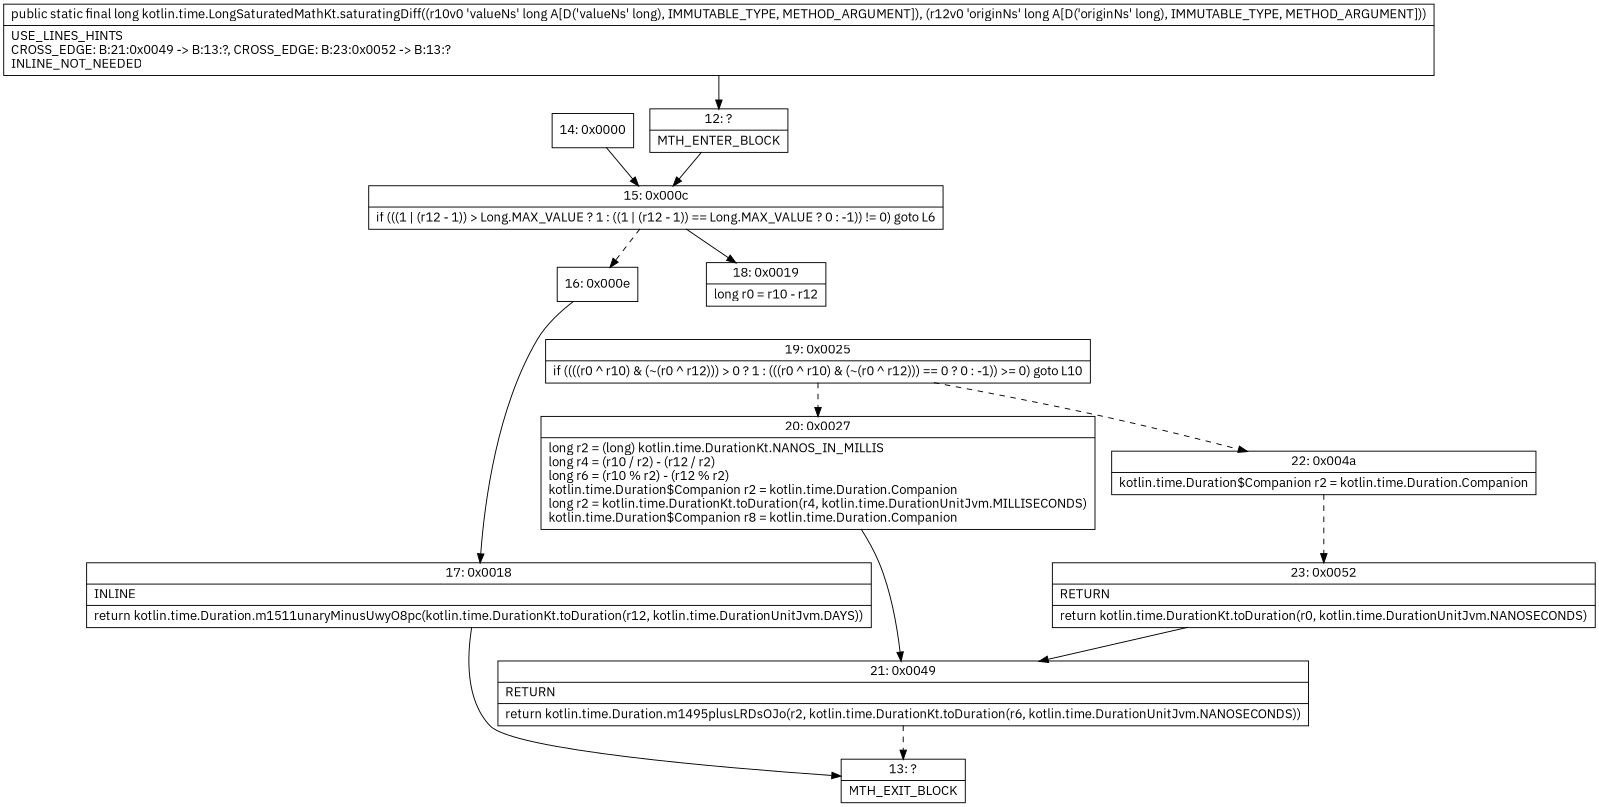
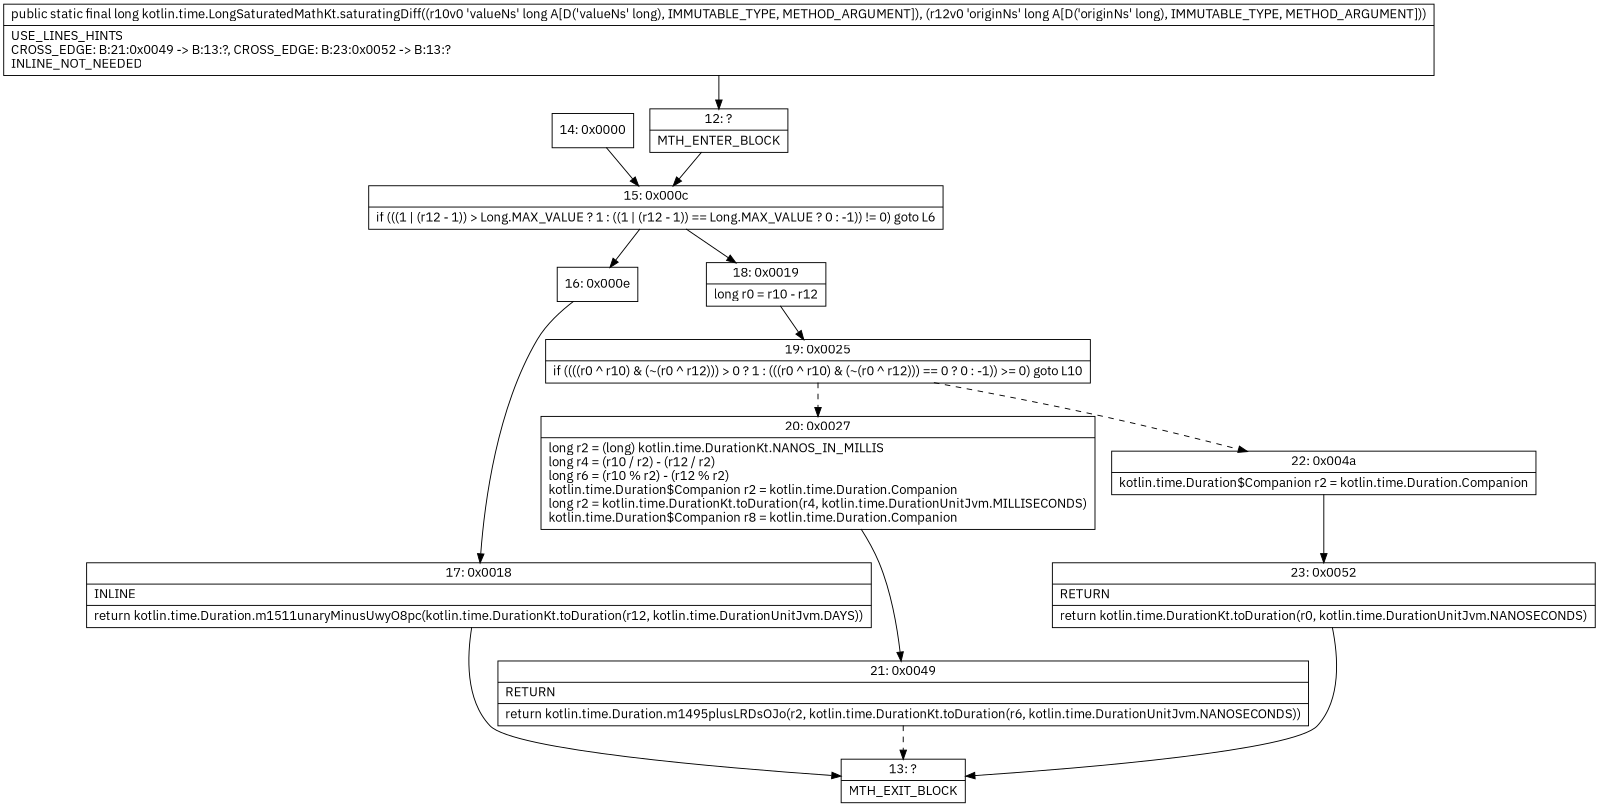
(628, 244) -> (628, 244)
none -> (789, 319)
(1324, 524) -> (1324, 524)
(1118, 643) -> (1199, 754)
